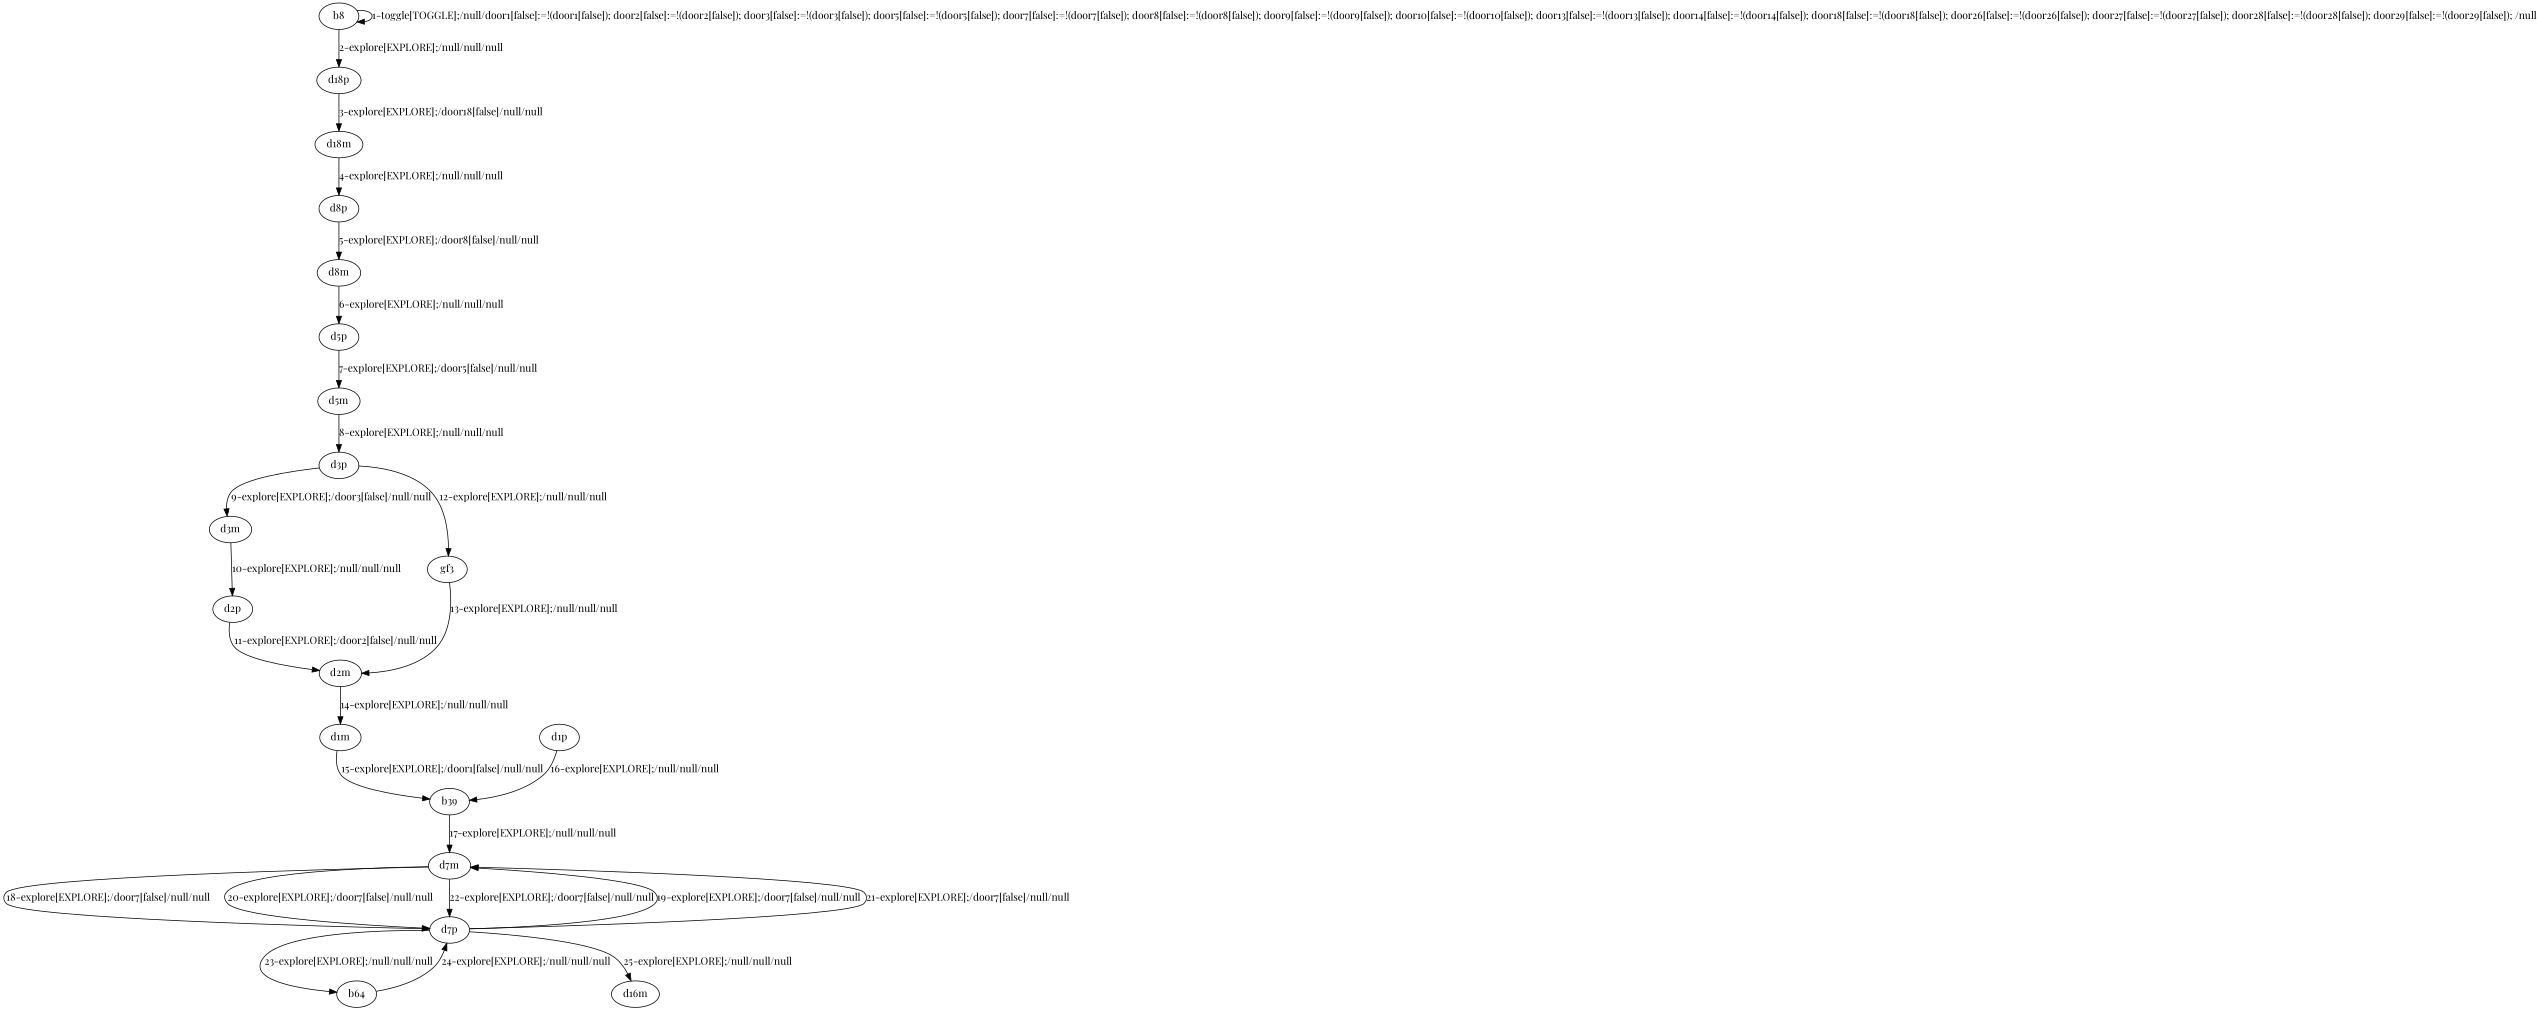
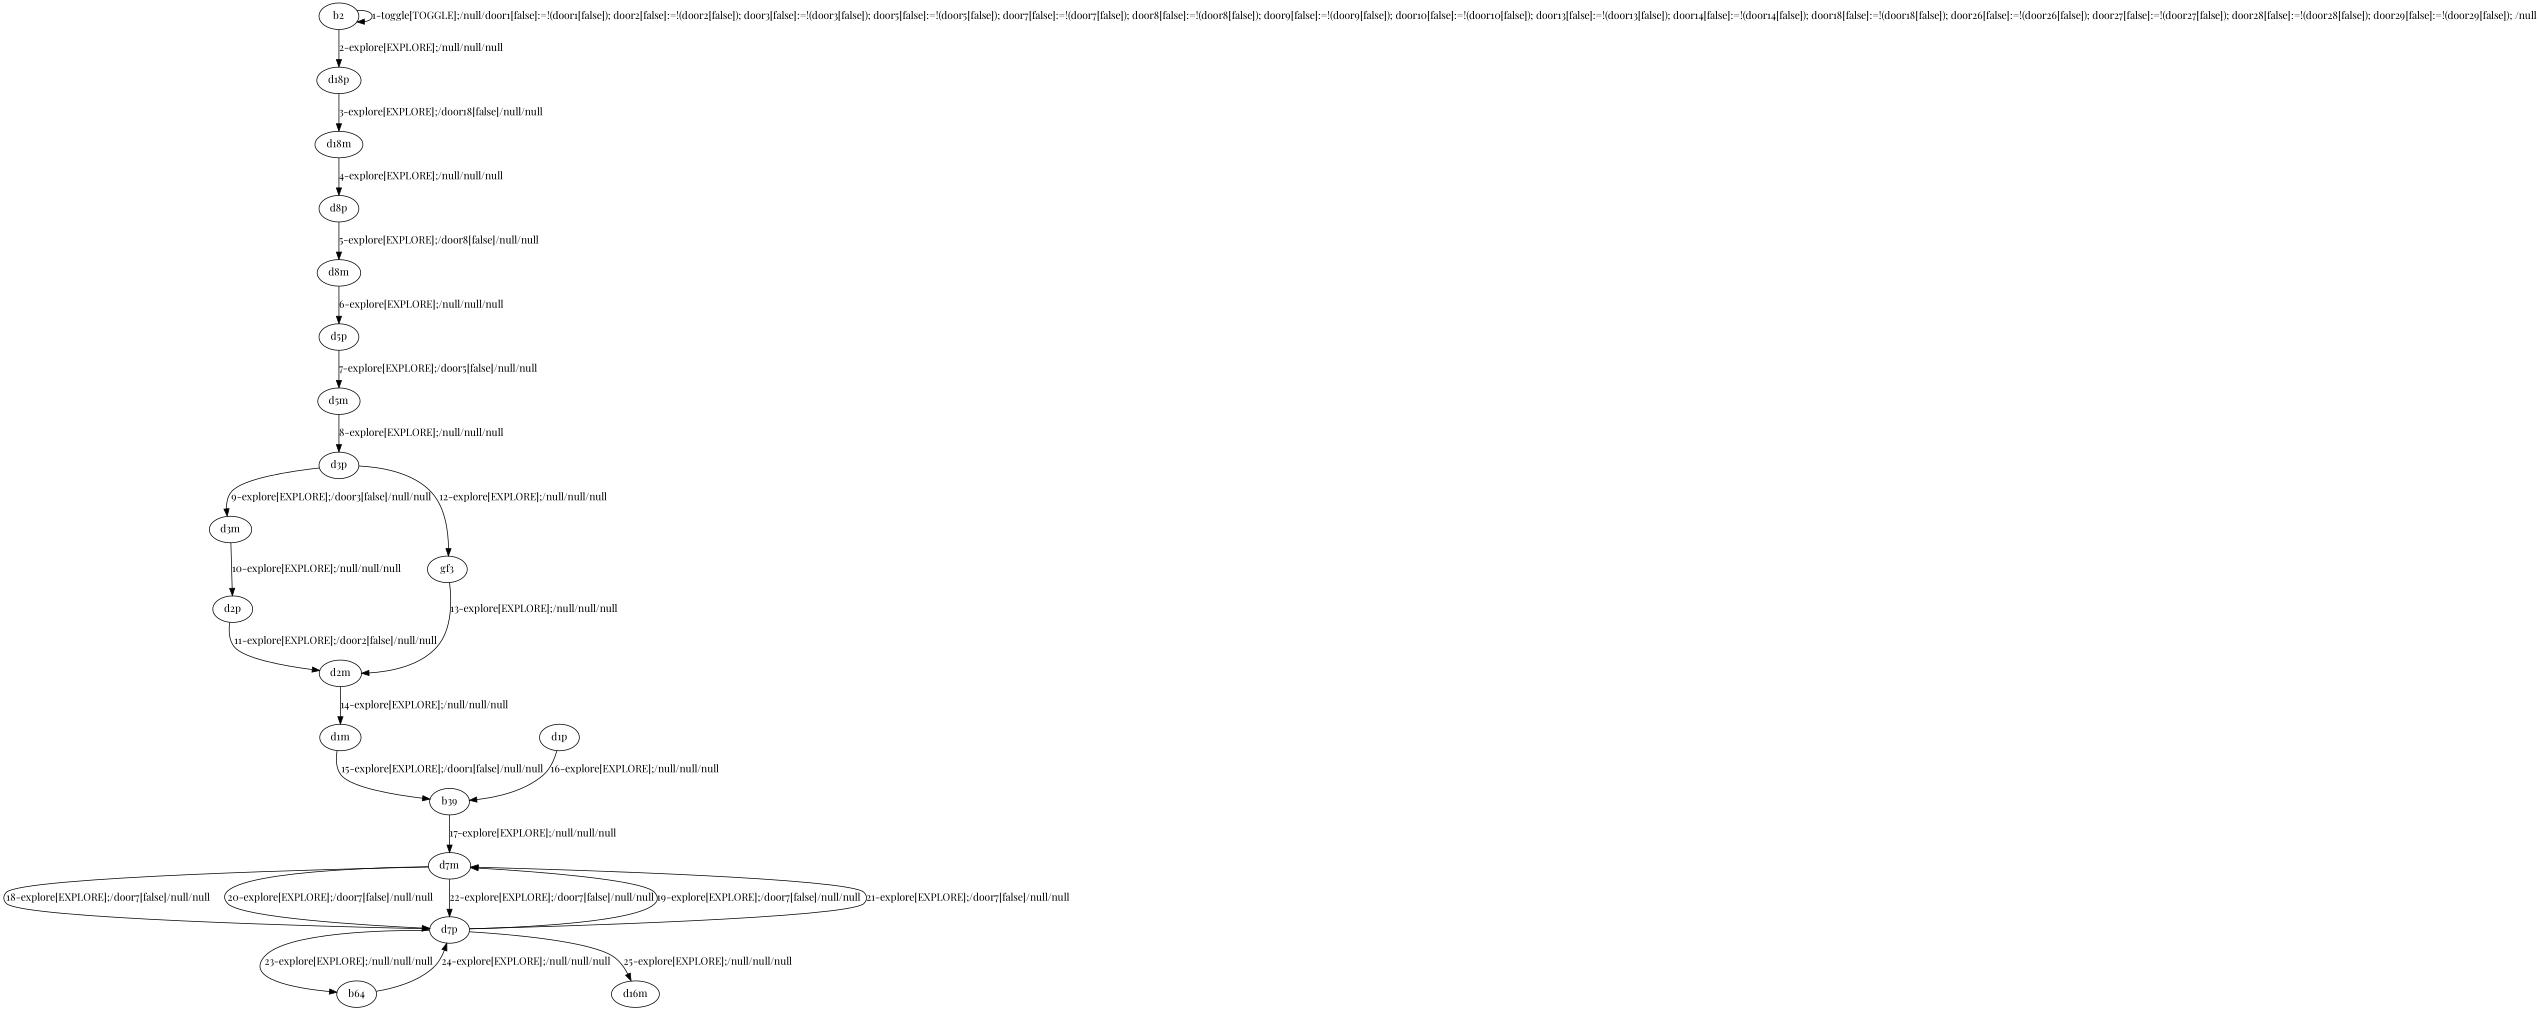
(339, 16) -> (339, 16)
